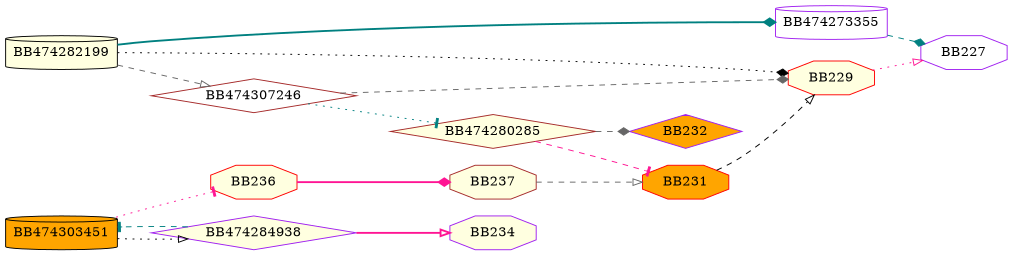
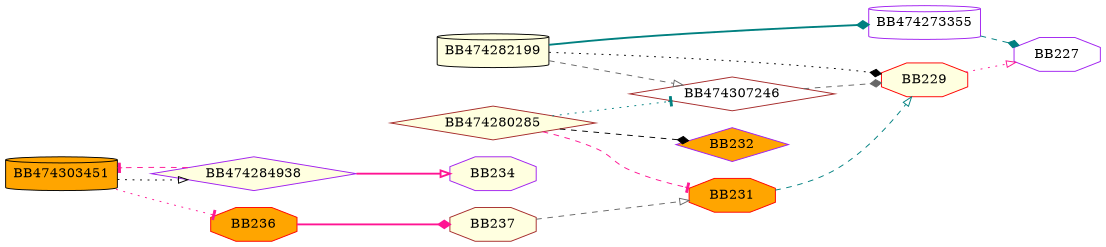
(371, 113) -> (610, 109)
(607, 131) -> (618, 134)
(765, 140) -> (849, 161)
(254, 182) -> (254, 224)
(155, 227) -> (155, 167)
